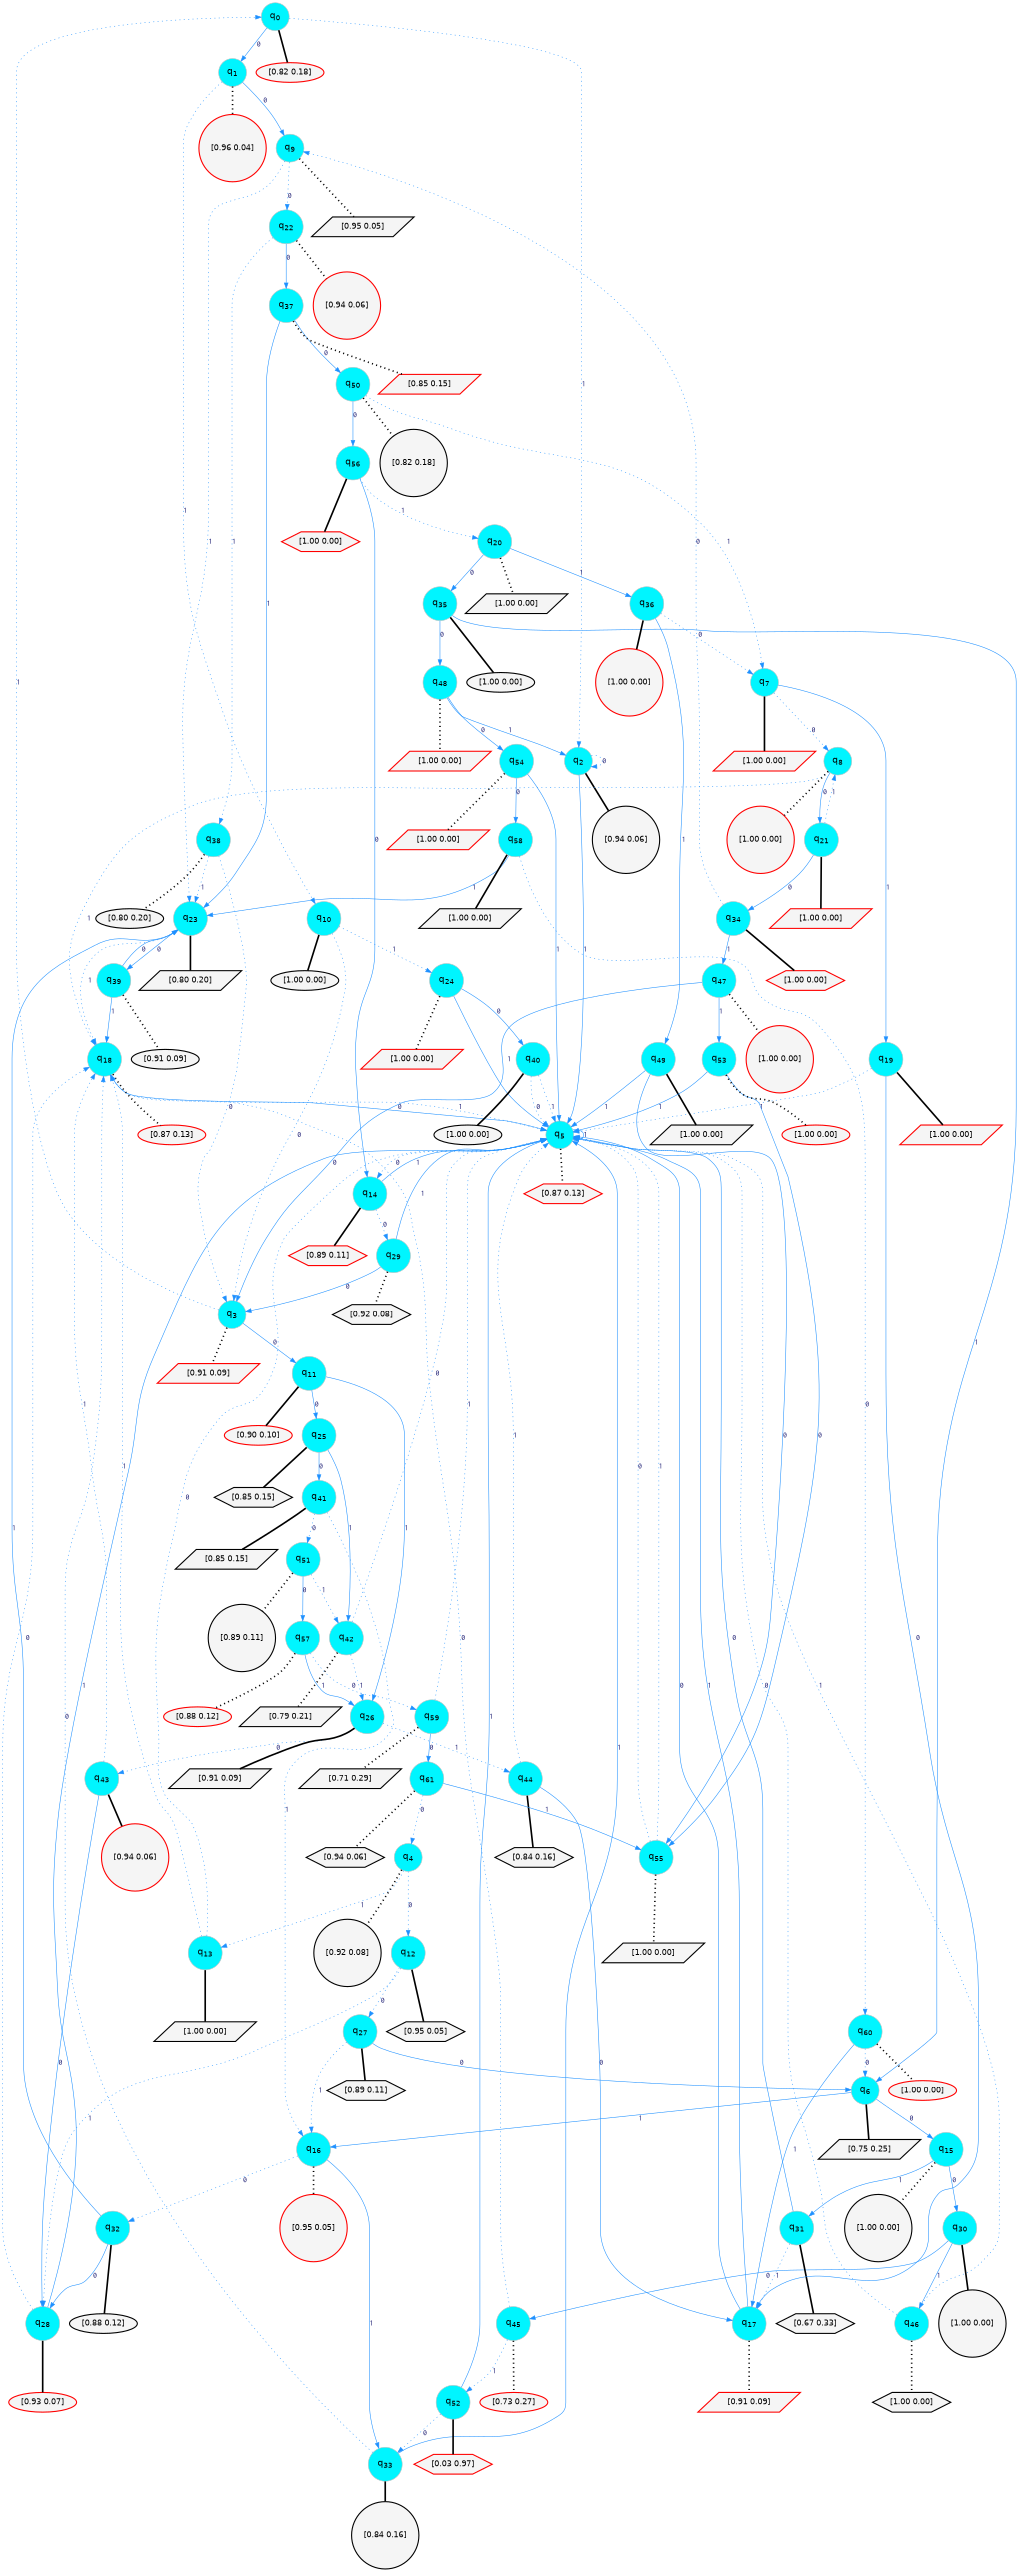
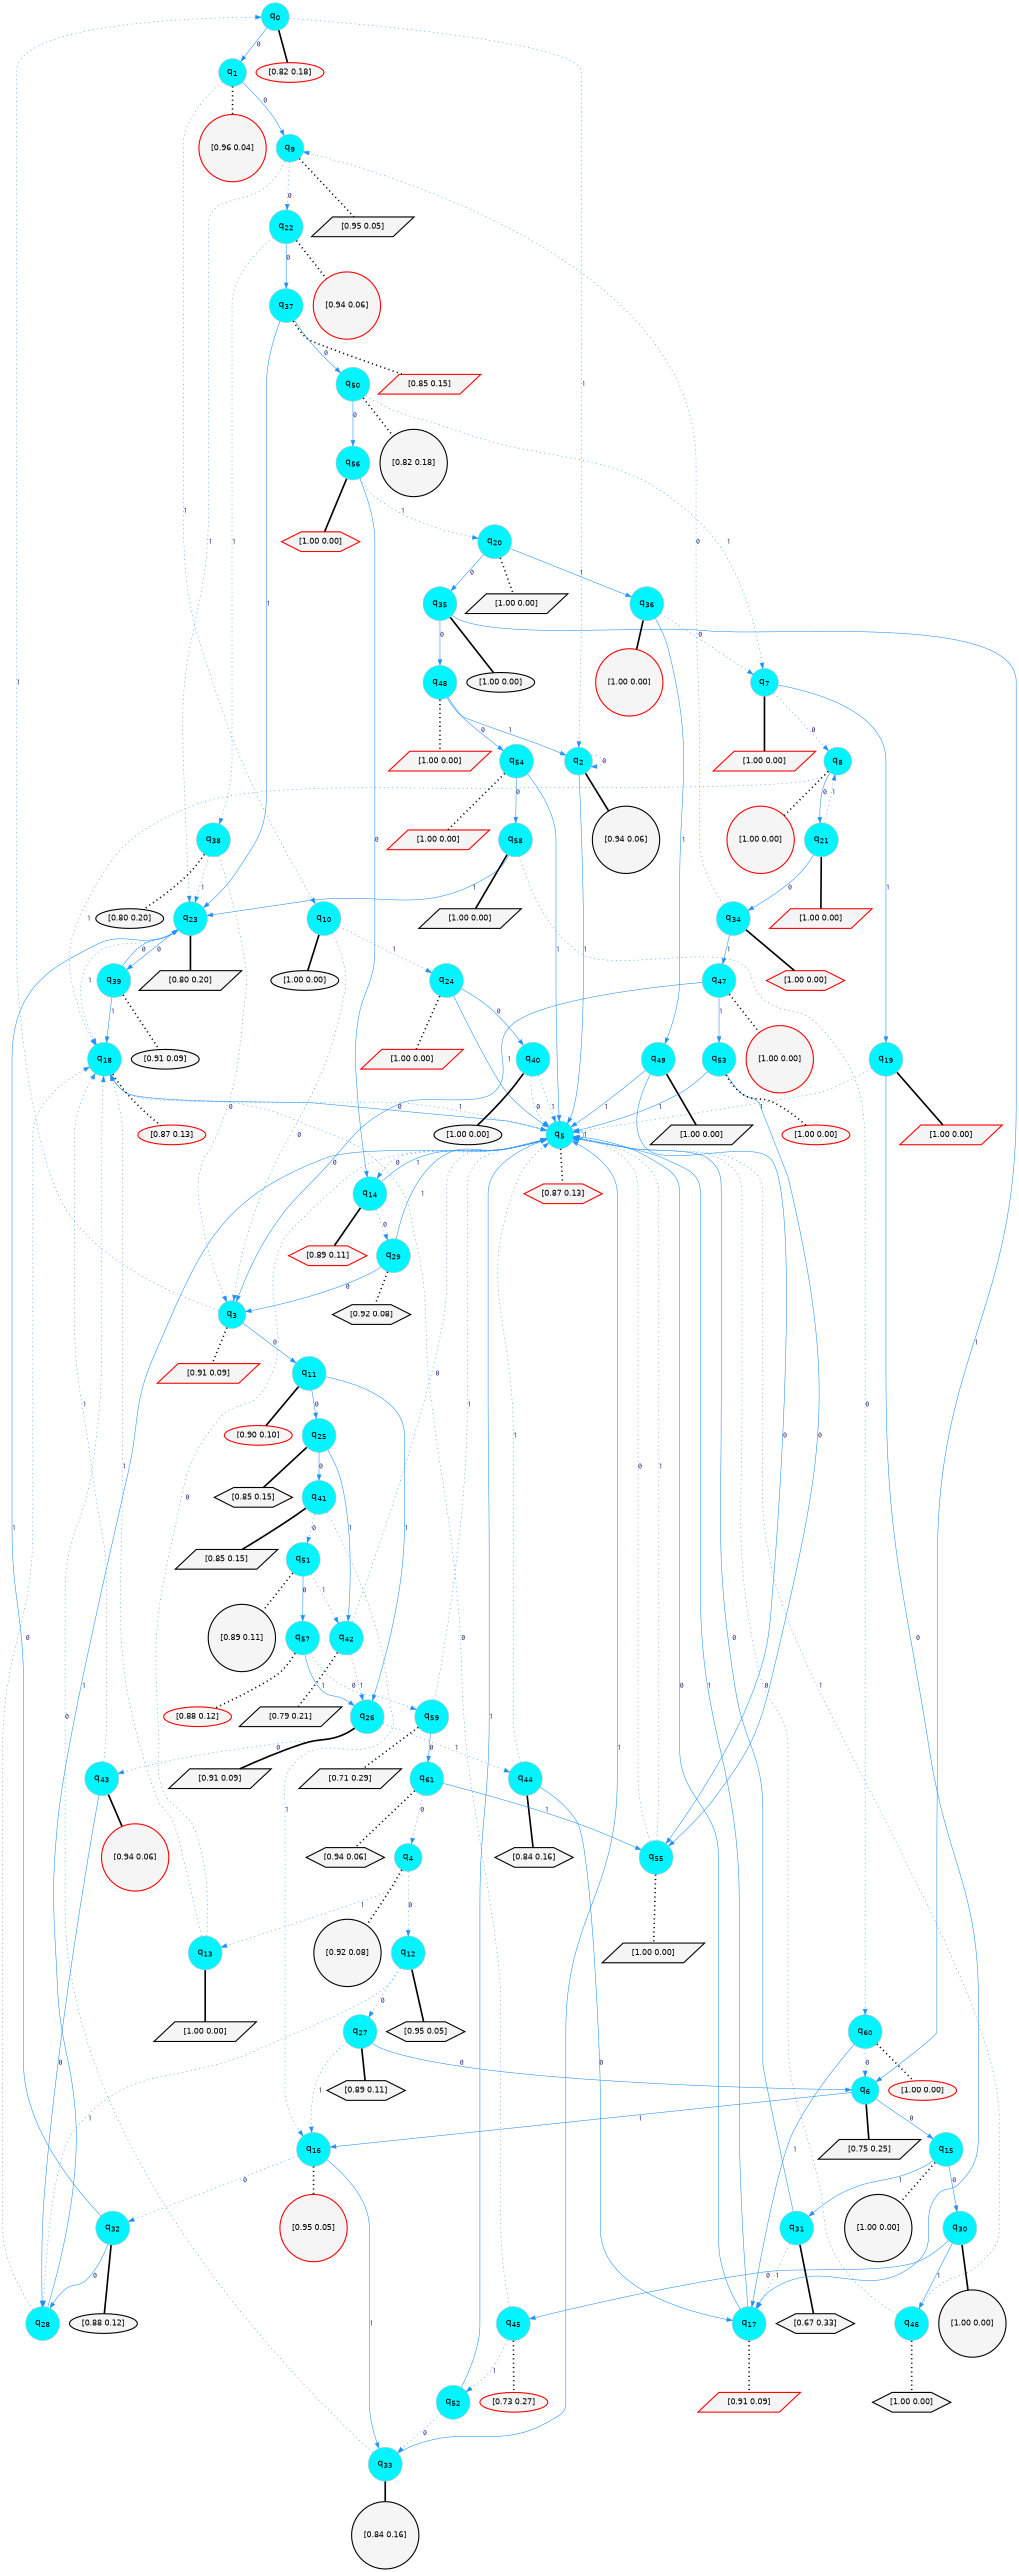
(43, 2402) -> none
(453, 2464) -> none
